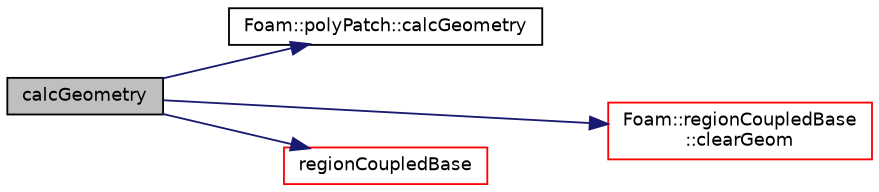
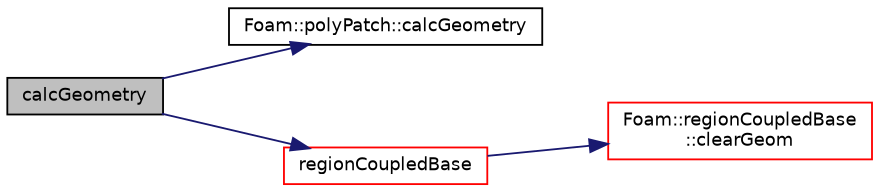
(377, 112) -> (539, 151)
